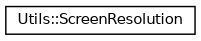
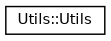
(100, 20) -> (55, 20)
